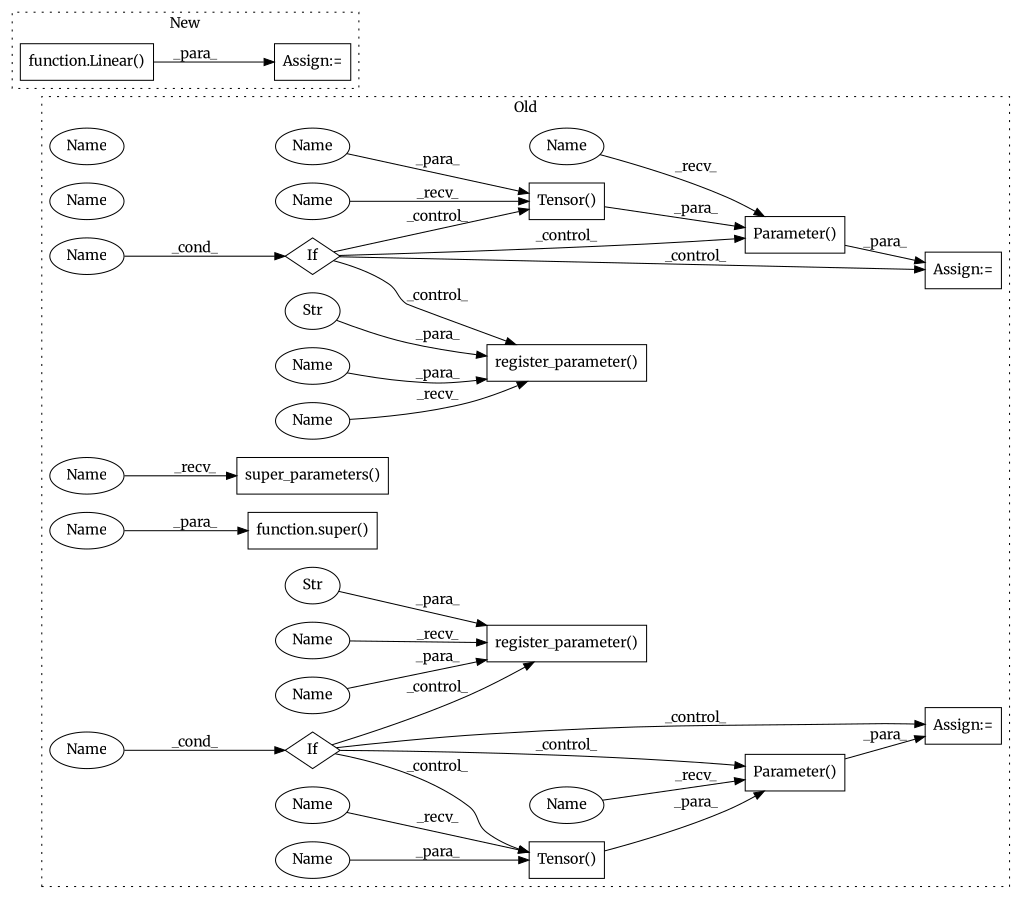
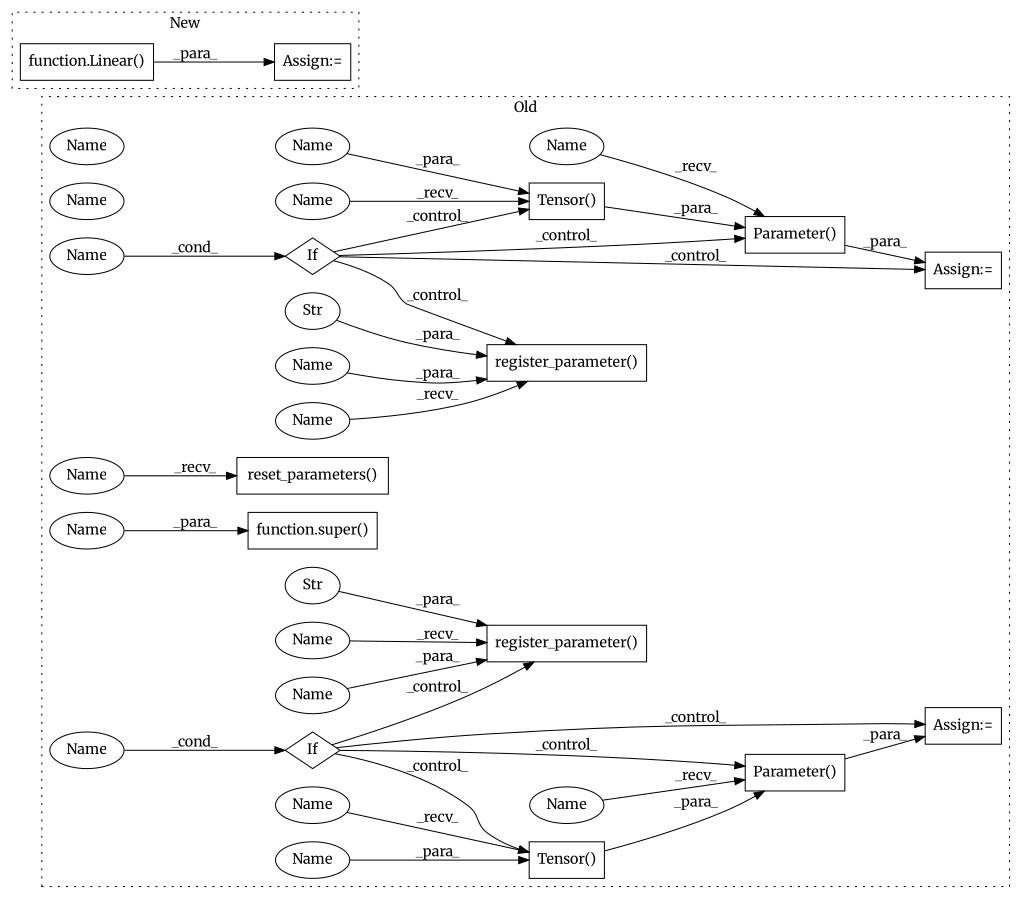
(313, 476) -> (313, 476)
